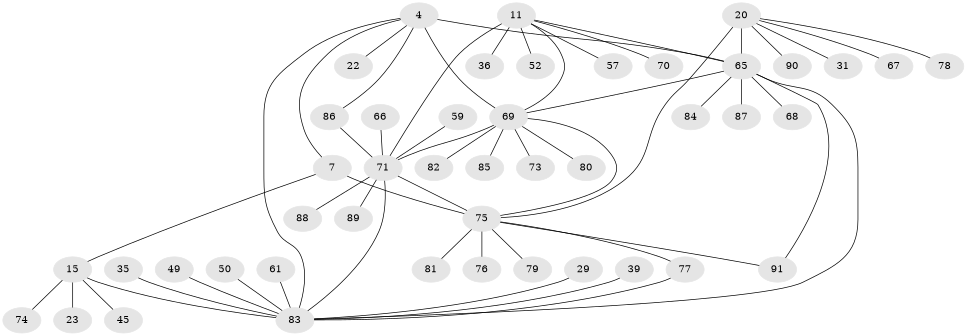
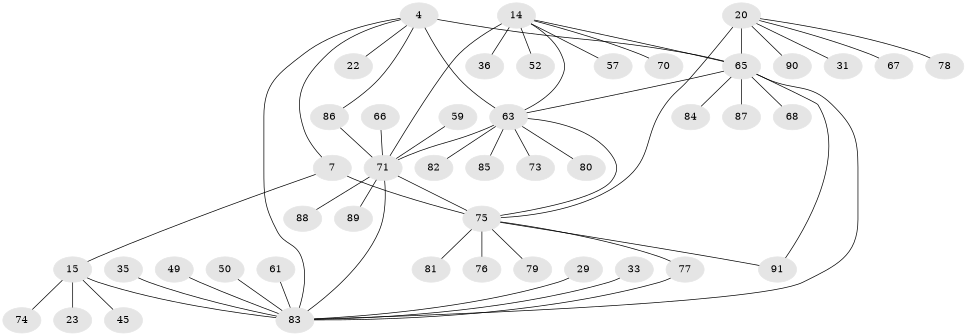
(516, 16) -> (516, 16)
(509, 117) -> (509, 117)
(634, 270) -> (634, 270)
